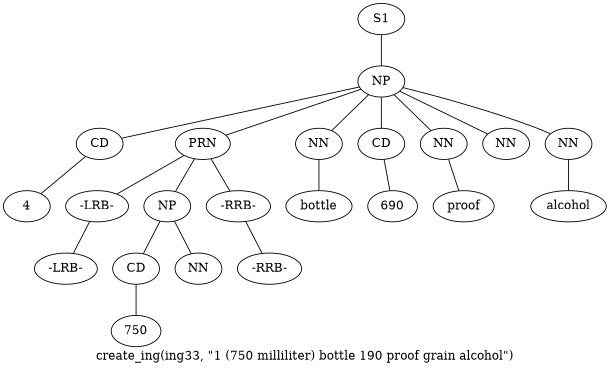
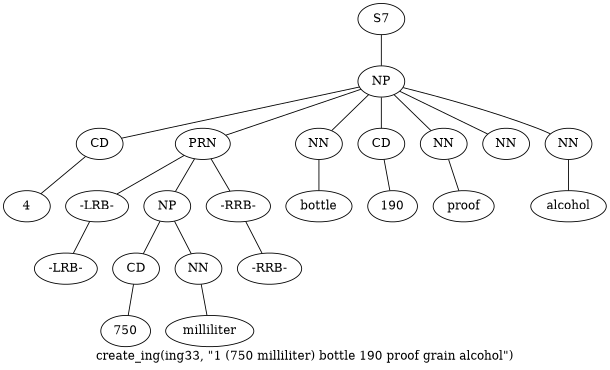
(381, 19) -> (381, 19)
(393, 206) -> (393, 206)
none -> (210, 331)
